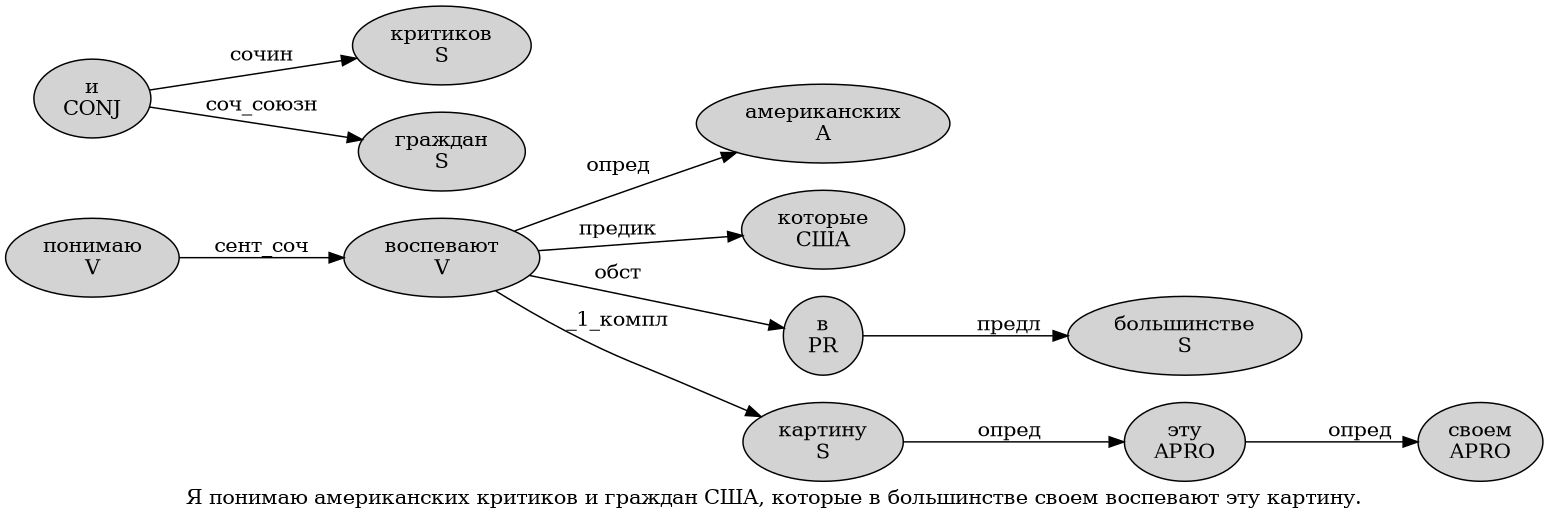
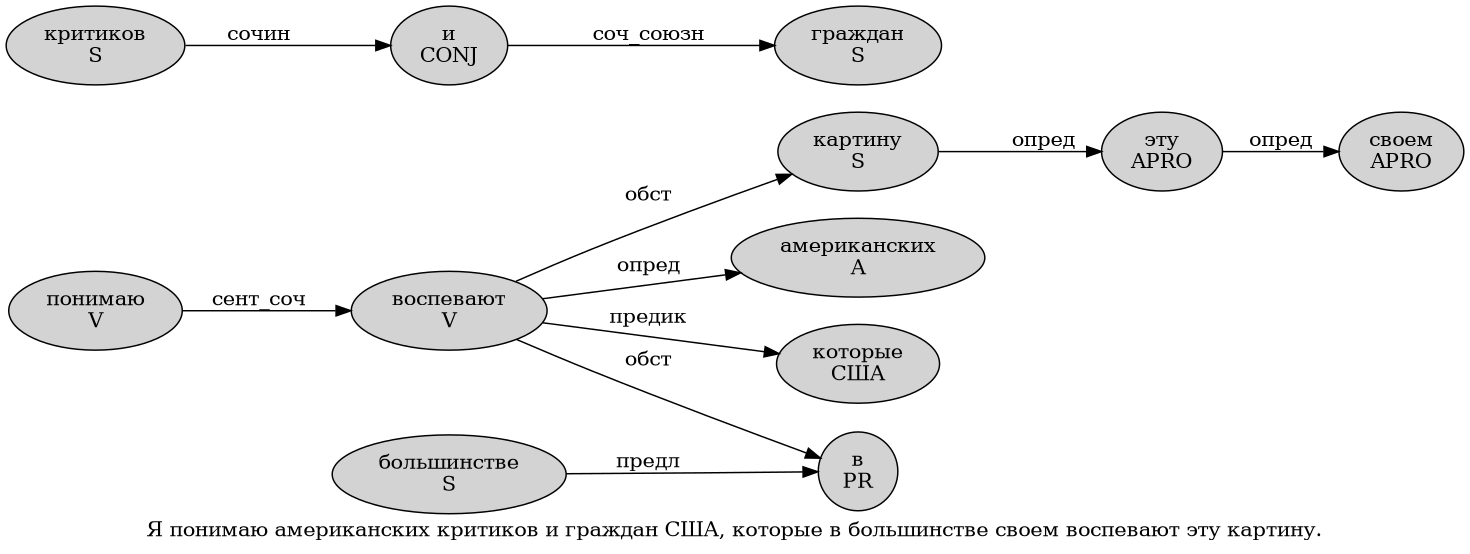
(246, 75) -> (281, 45)
(618, 320) -> (648, 195)
(958, 336) -> (685, 473)
